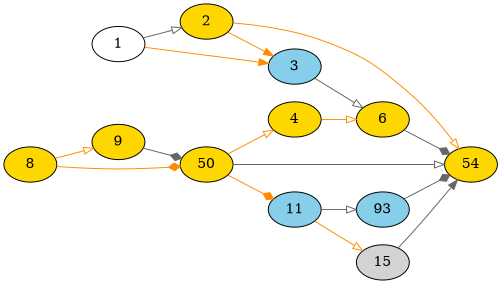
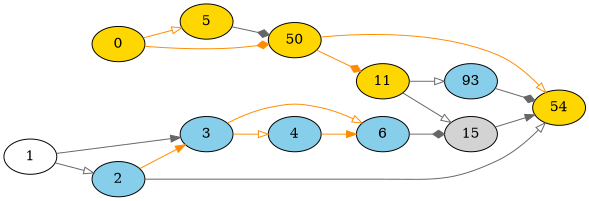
(207, 22) -> (118, 179)
(202, 55) -> (114, 146)
(357, 55) -> (348, 179)
(335, 90) -> (290, 104)
(295, 119) -> (295, 134)
(334, 119) -> (334, 134)
(383, 119) -> (383, 134)
(422, 139) -> (421, 134)
(118, 142) -> (207, 22)
(246, 144) -> (246, 134)
(30, 164) -> (118, 44)
(334, 164) -> (436, 39)
(295, 210) -> (383, 81)
(335, 233) -> (423, 105)
